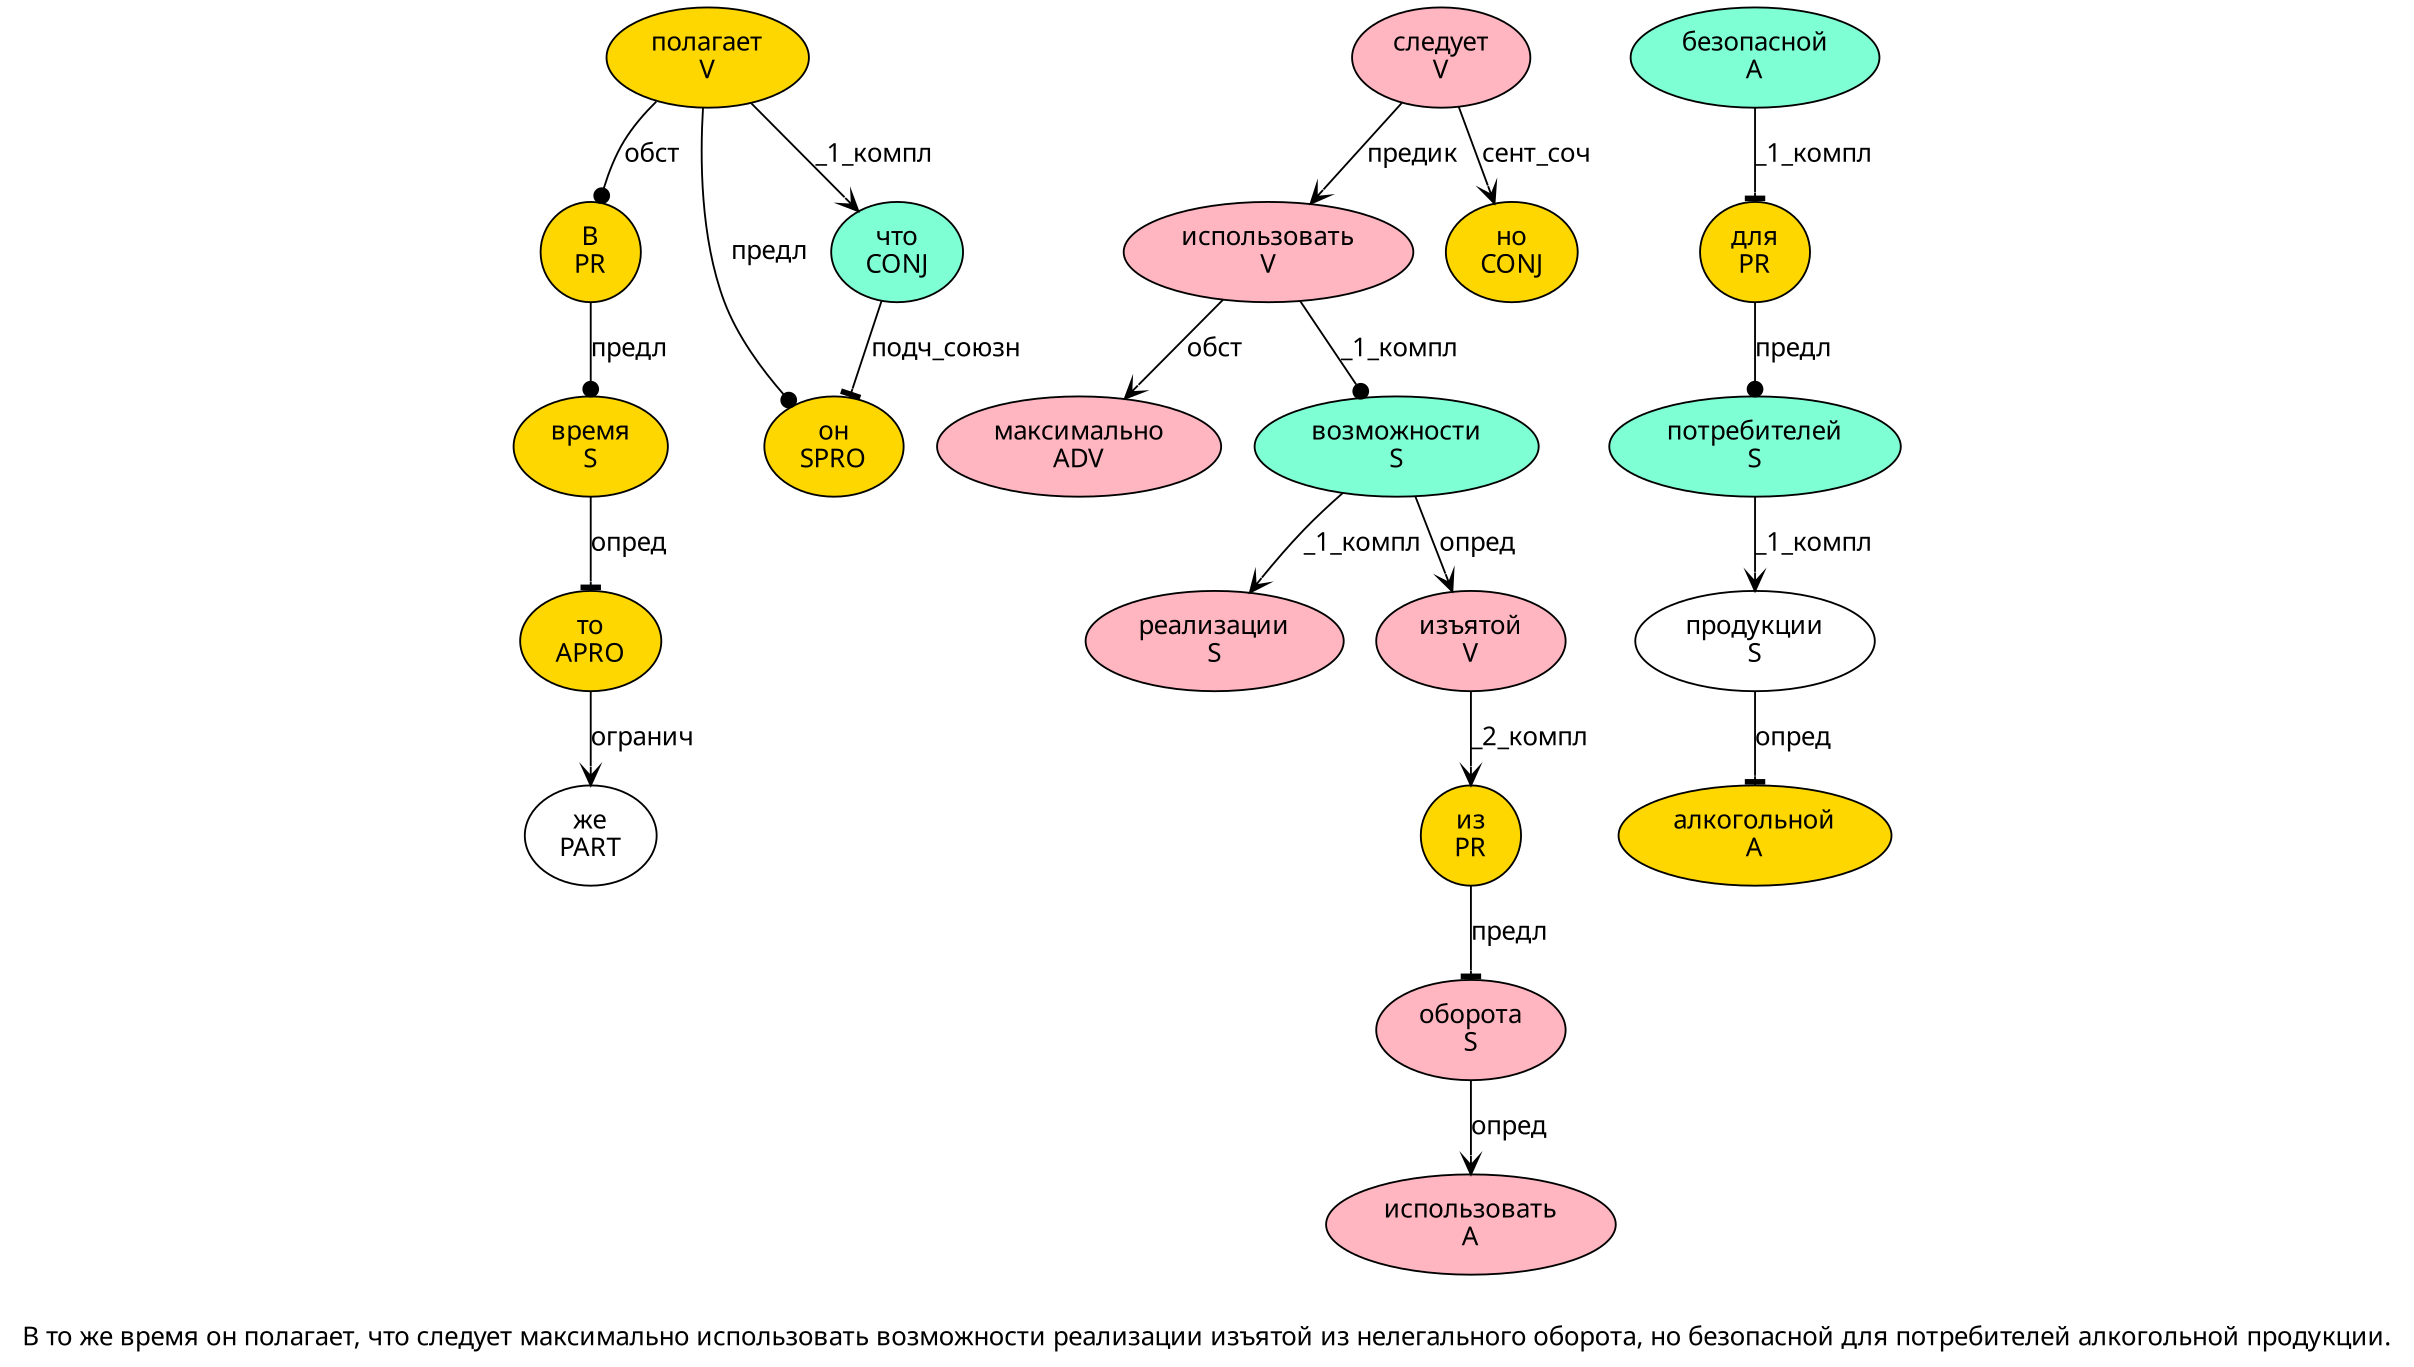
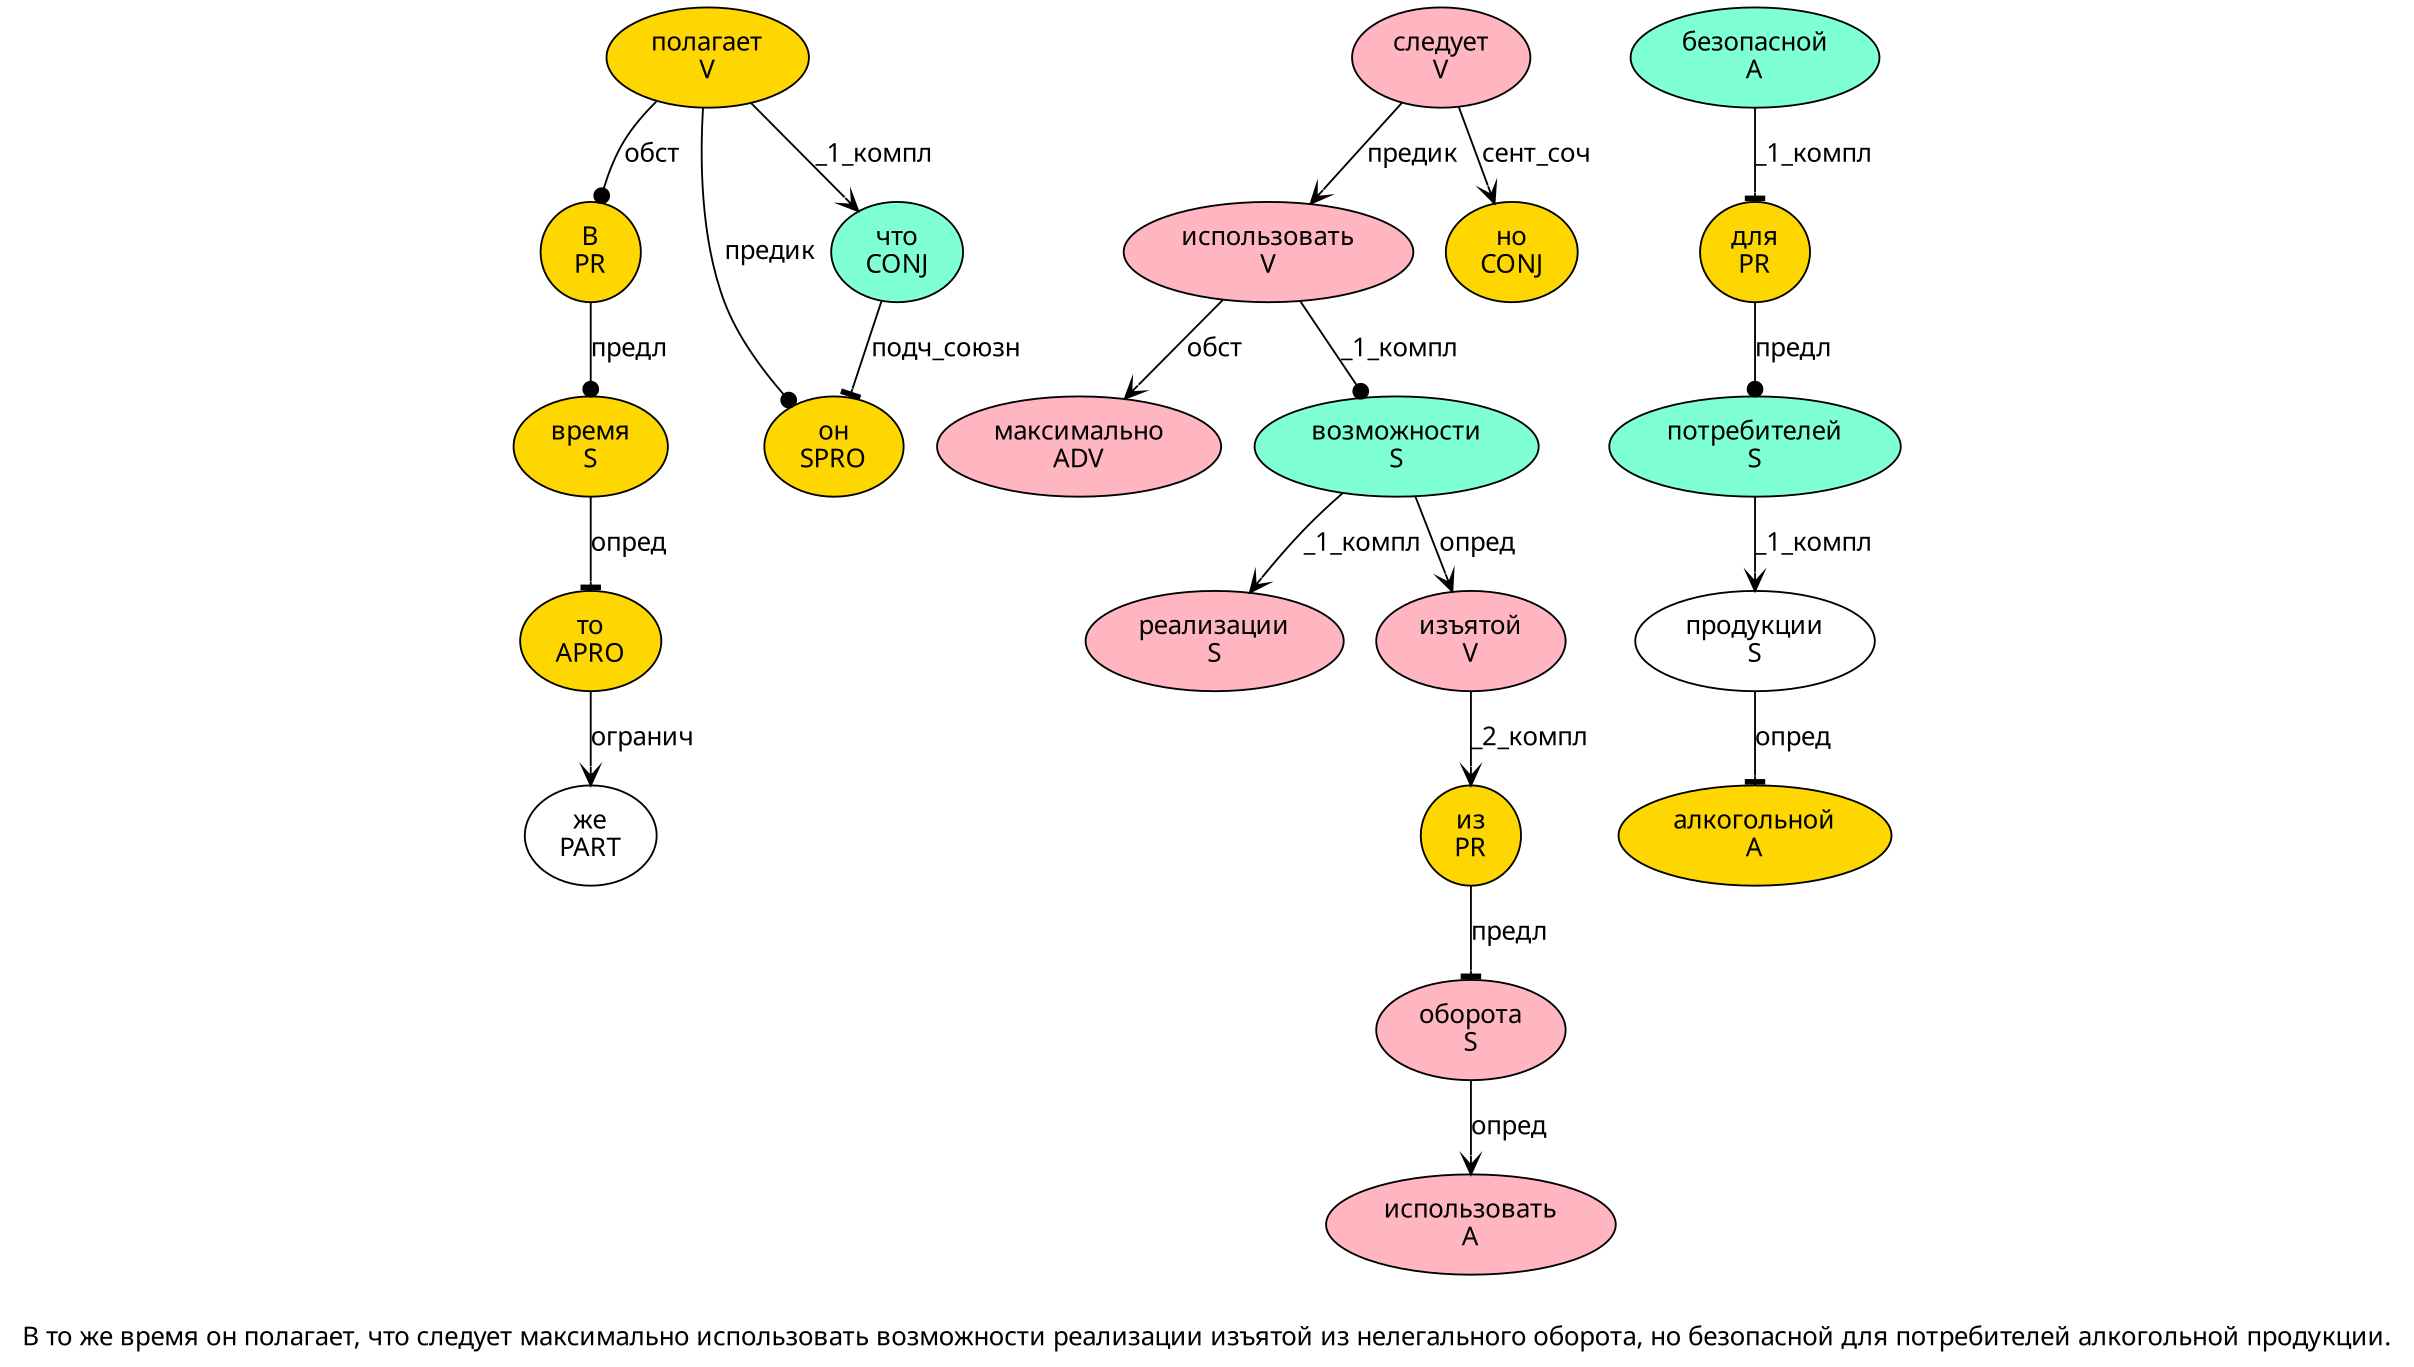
(770, 252) -> (770, 252)
